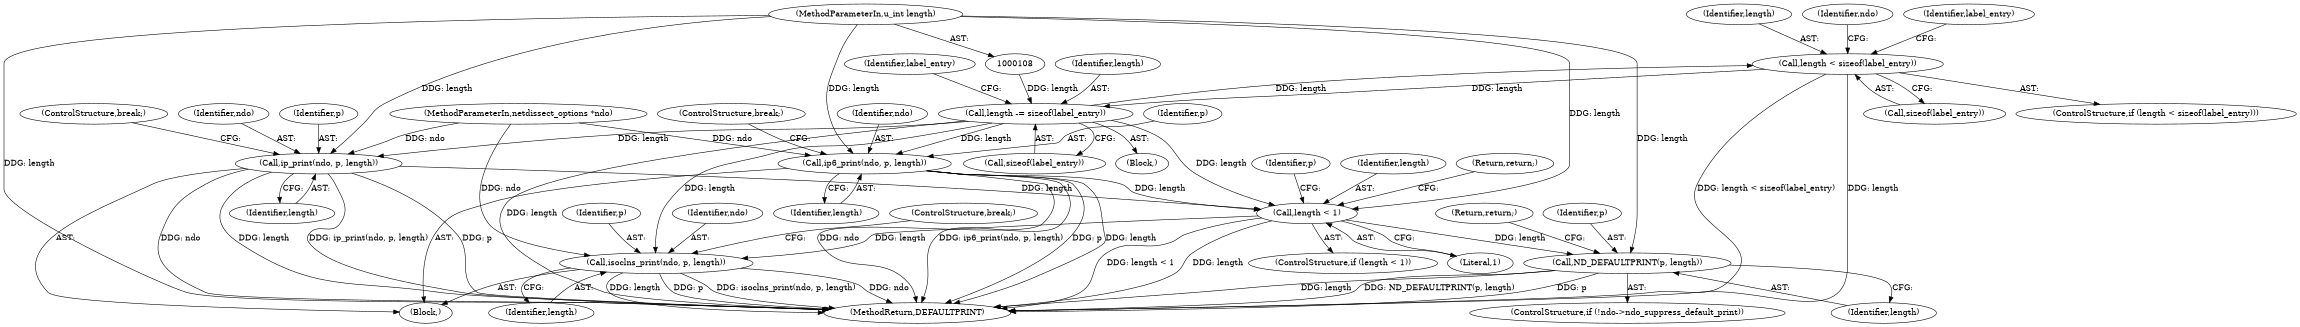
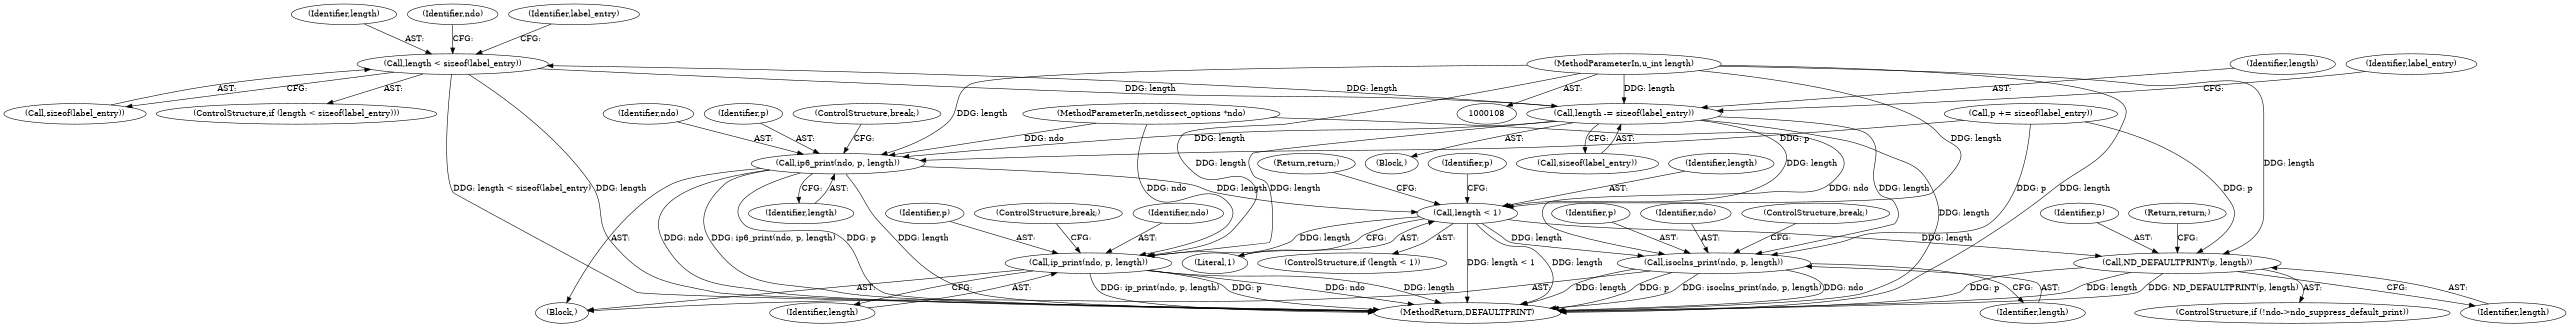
(1024, 86) -> (1624, 86)
none -> (2031, 114)
(806, 181) -> (1288, 243)
